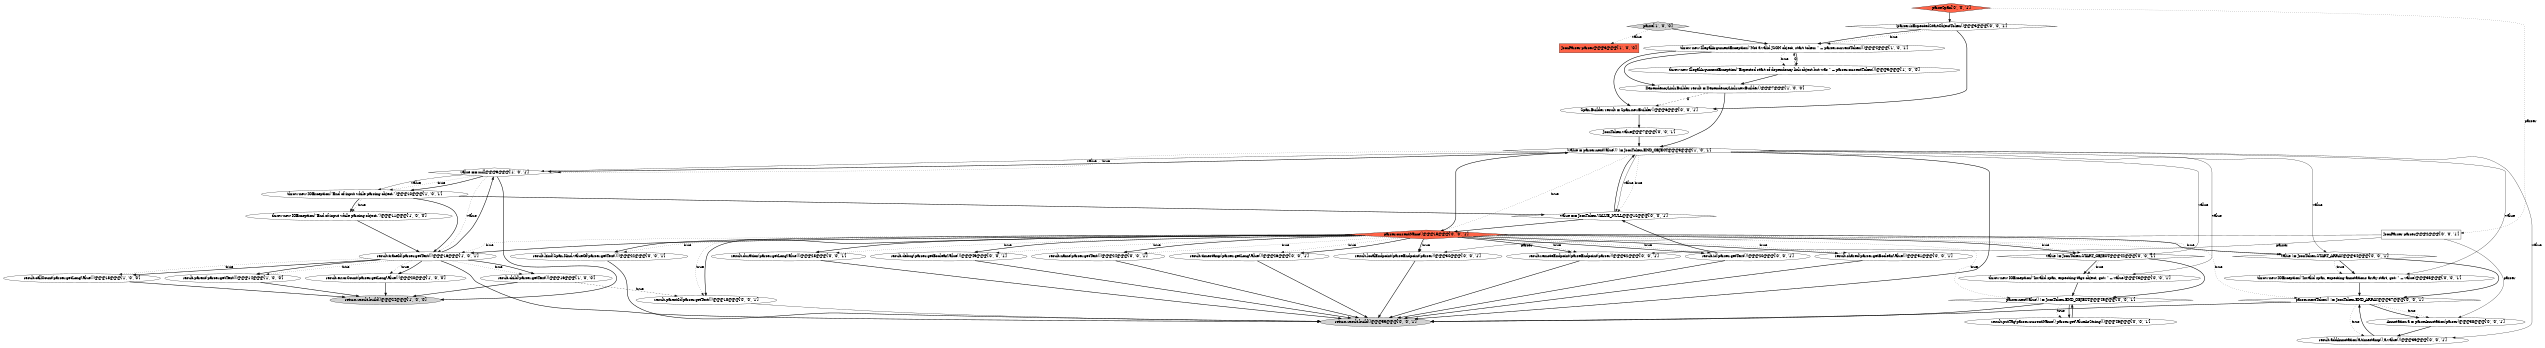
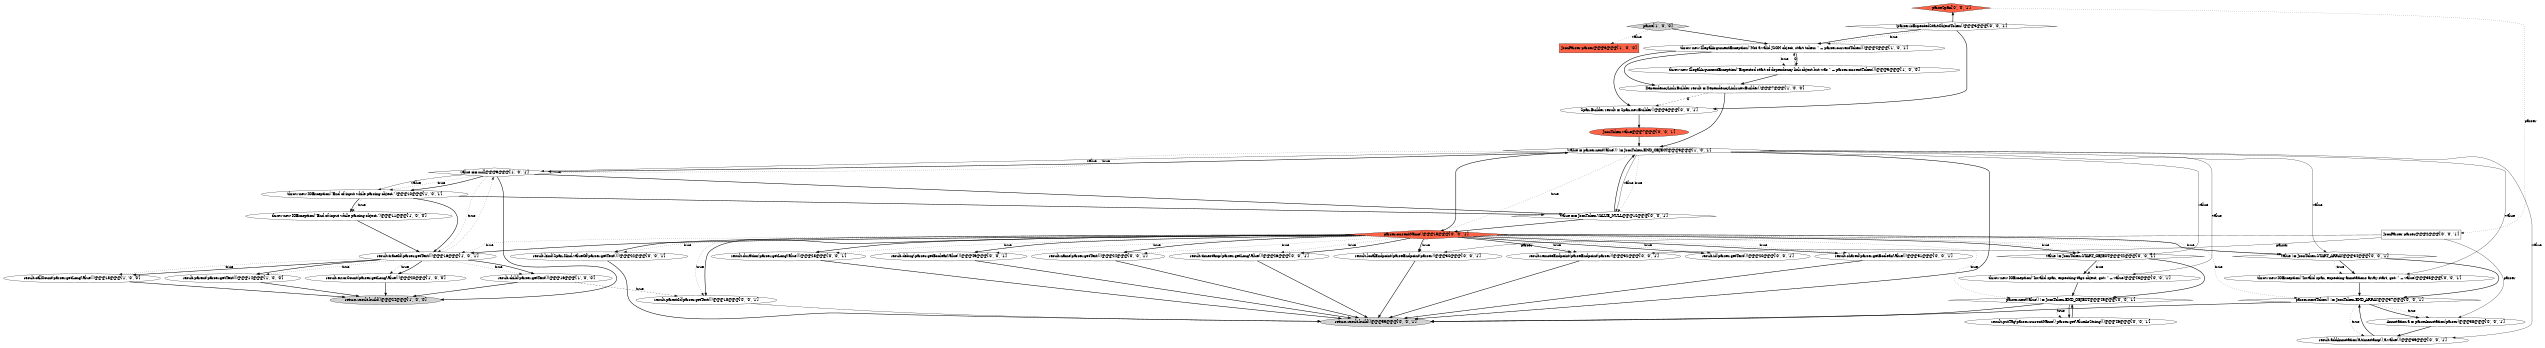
(1950, 16) -> (1953, 18)
(1639, 132) -> (1639, 132)
(472, 216) -> (472, 216)
(476, 222) -> (476, 222)
(1651, 233) -> (1047, 194)
(1563, 289) -> none
(874, 319) -> none
